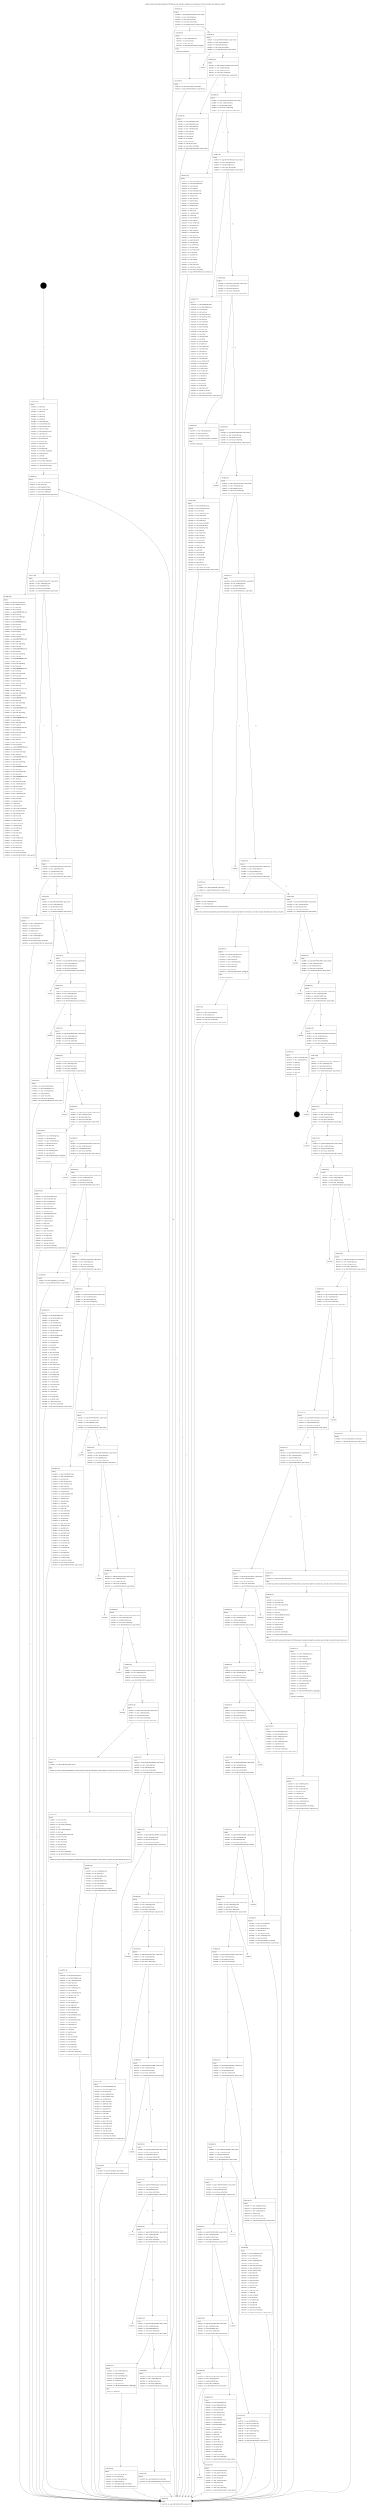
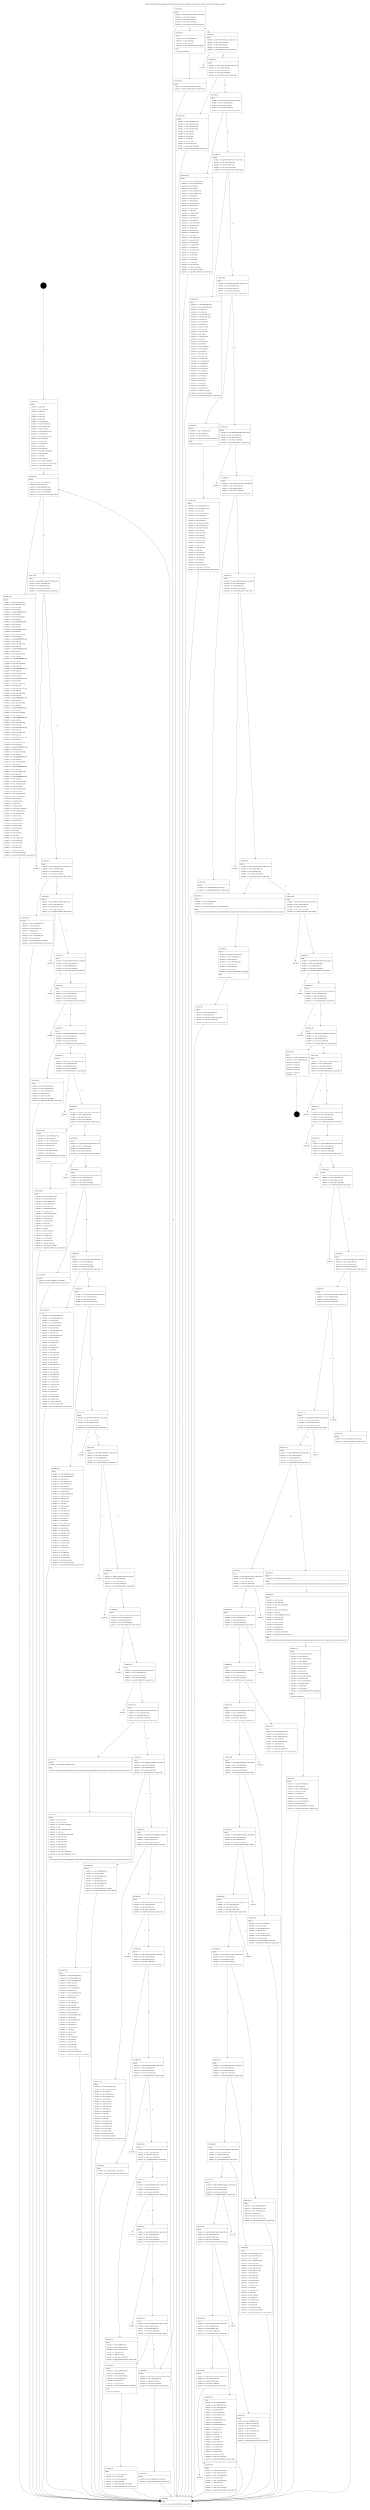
none -> (121, 2350)
